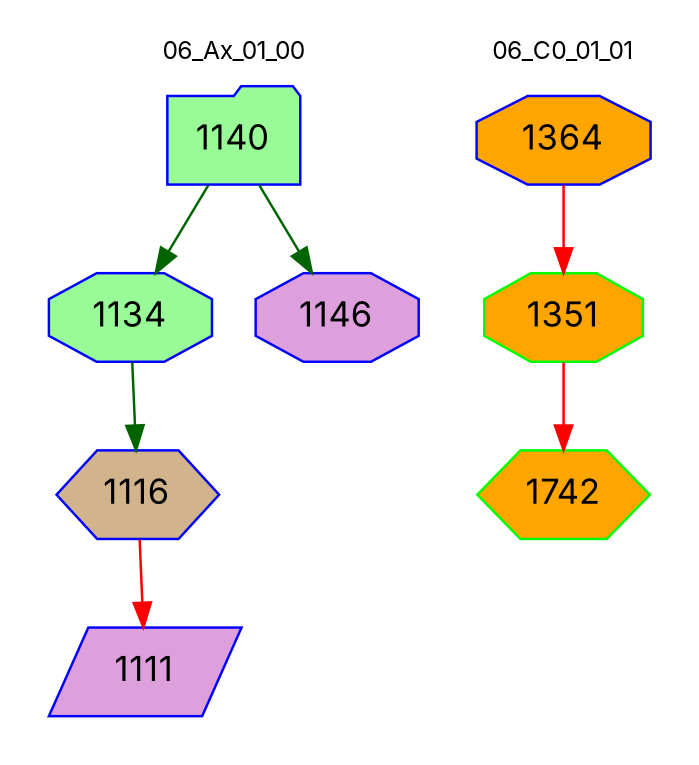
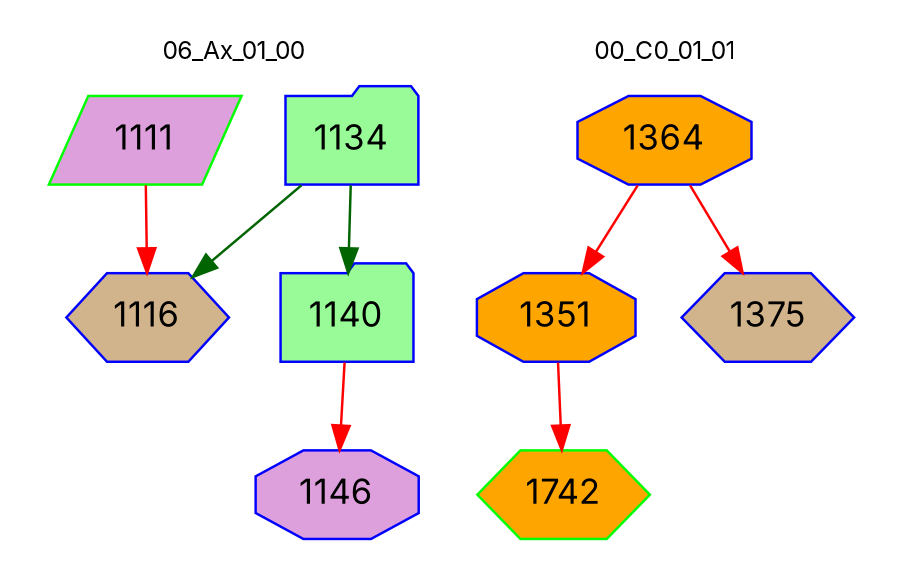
(564, 53) -> (666, 53)
(188, 219) -> (350, 217)
(279, 219) -> (343, 394)
(130, 317) -> (352, 140)
(564, 317) -> (556, 317)
none -> (768, 317)
(141, 571) -> (146, 217)
(145, 672) -> (145, 140)
